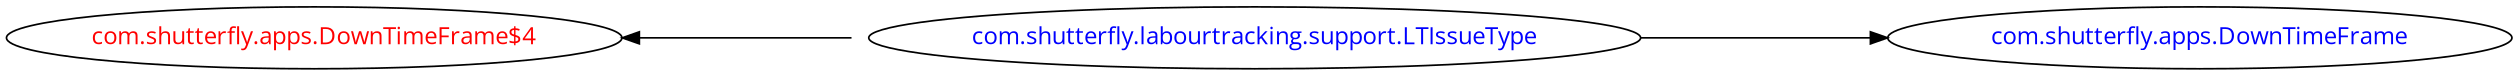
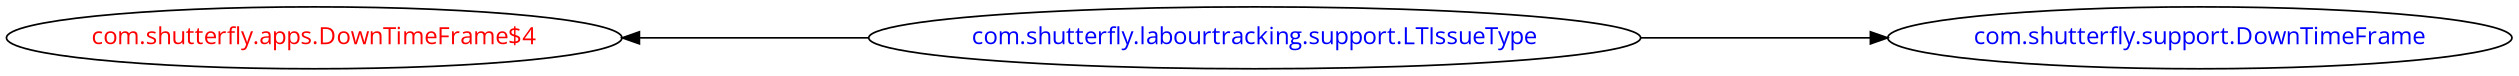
(745, 38) -> (754, 38)
(2200, 38) -> (2200, 38)
